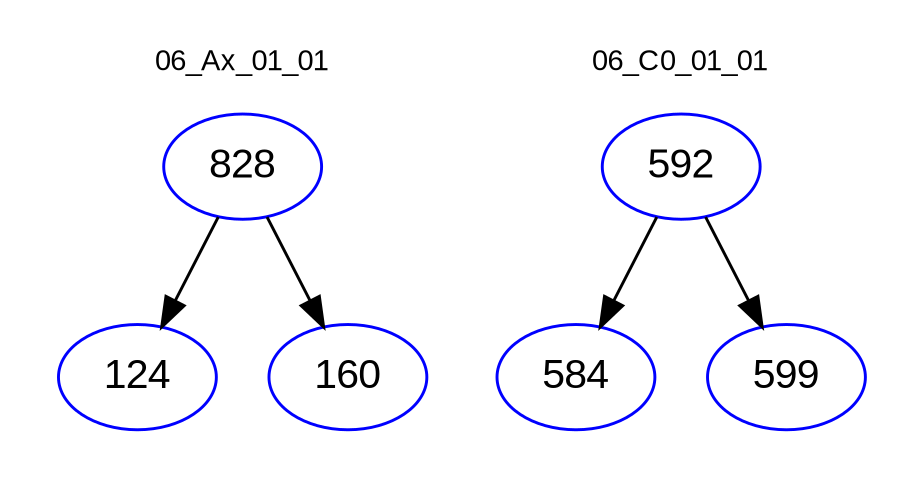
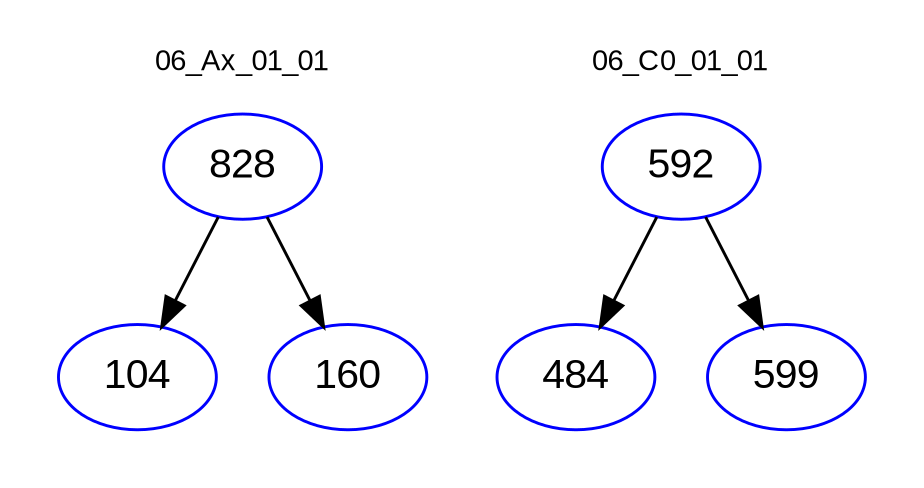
(137, 377) -> (137, 377)
(576, 377) -> (576, 377)
